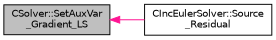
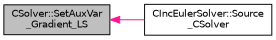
(208, 20) -> (208, 20)
